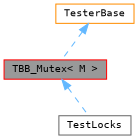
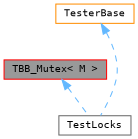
(72, 46) -> (117, 75)
